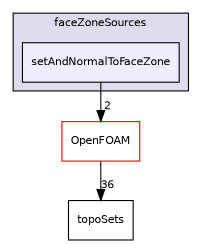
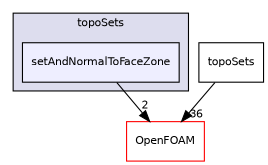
(101, 24) -> (101, 24)
(101, 175) -> (202, 98)
